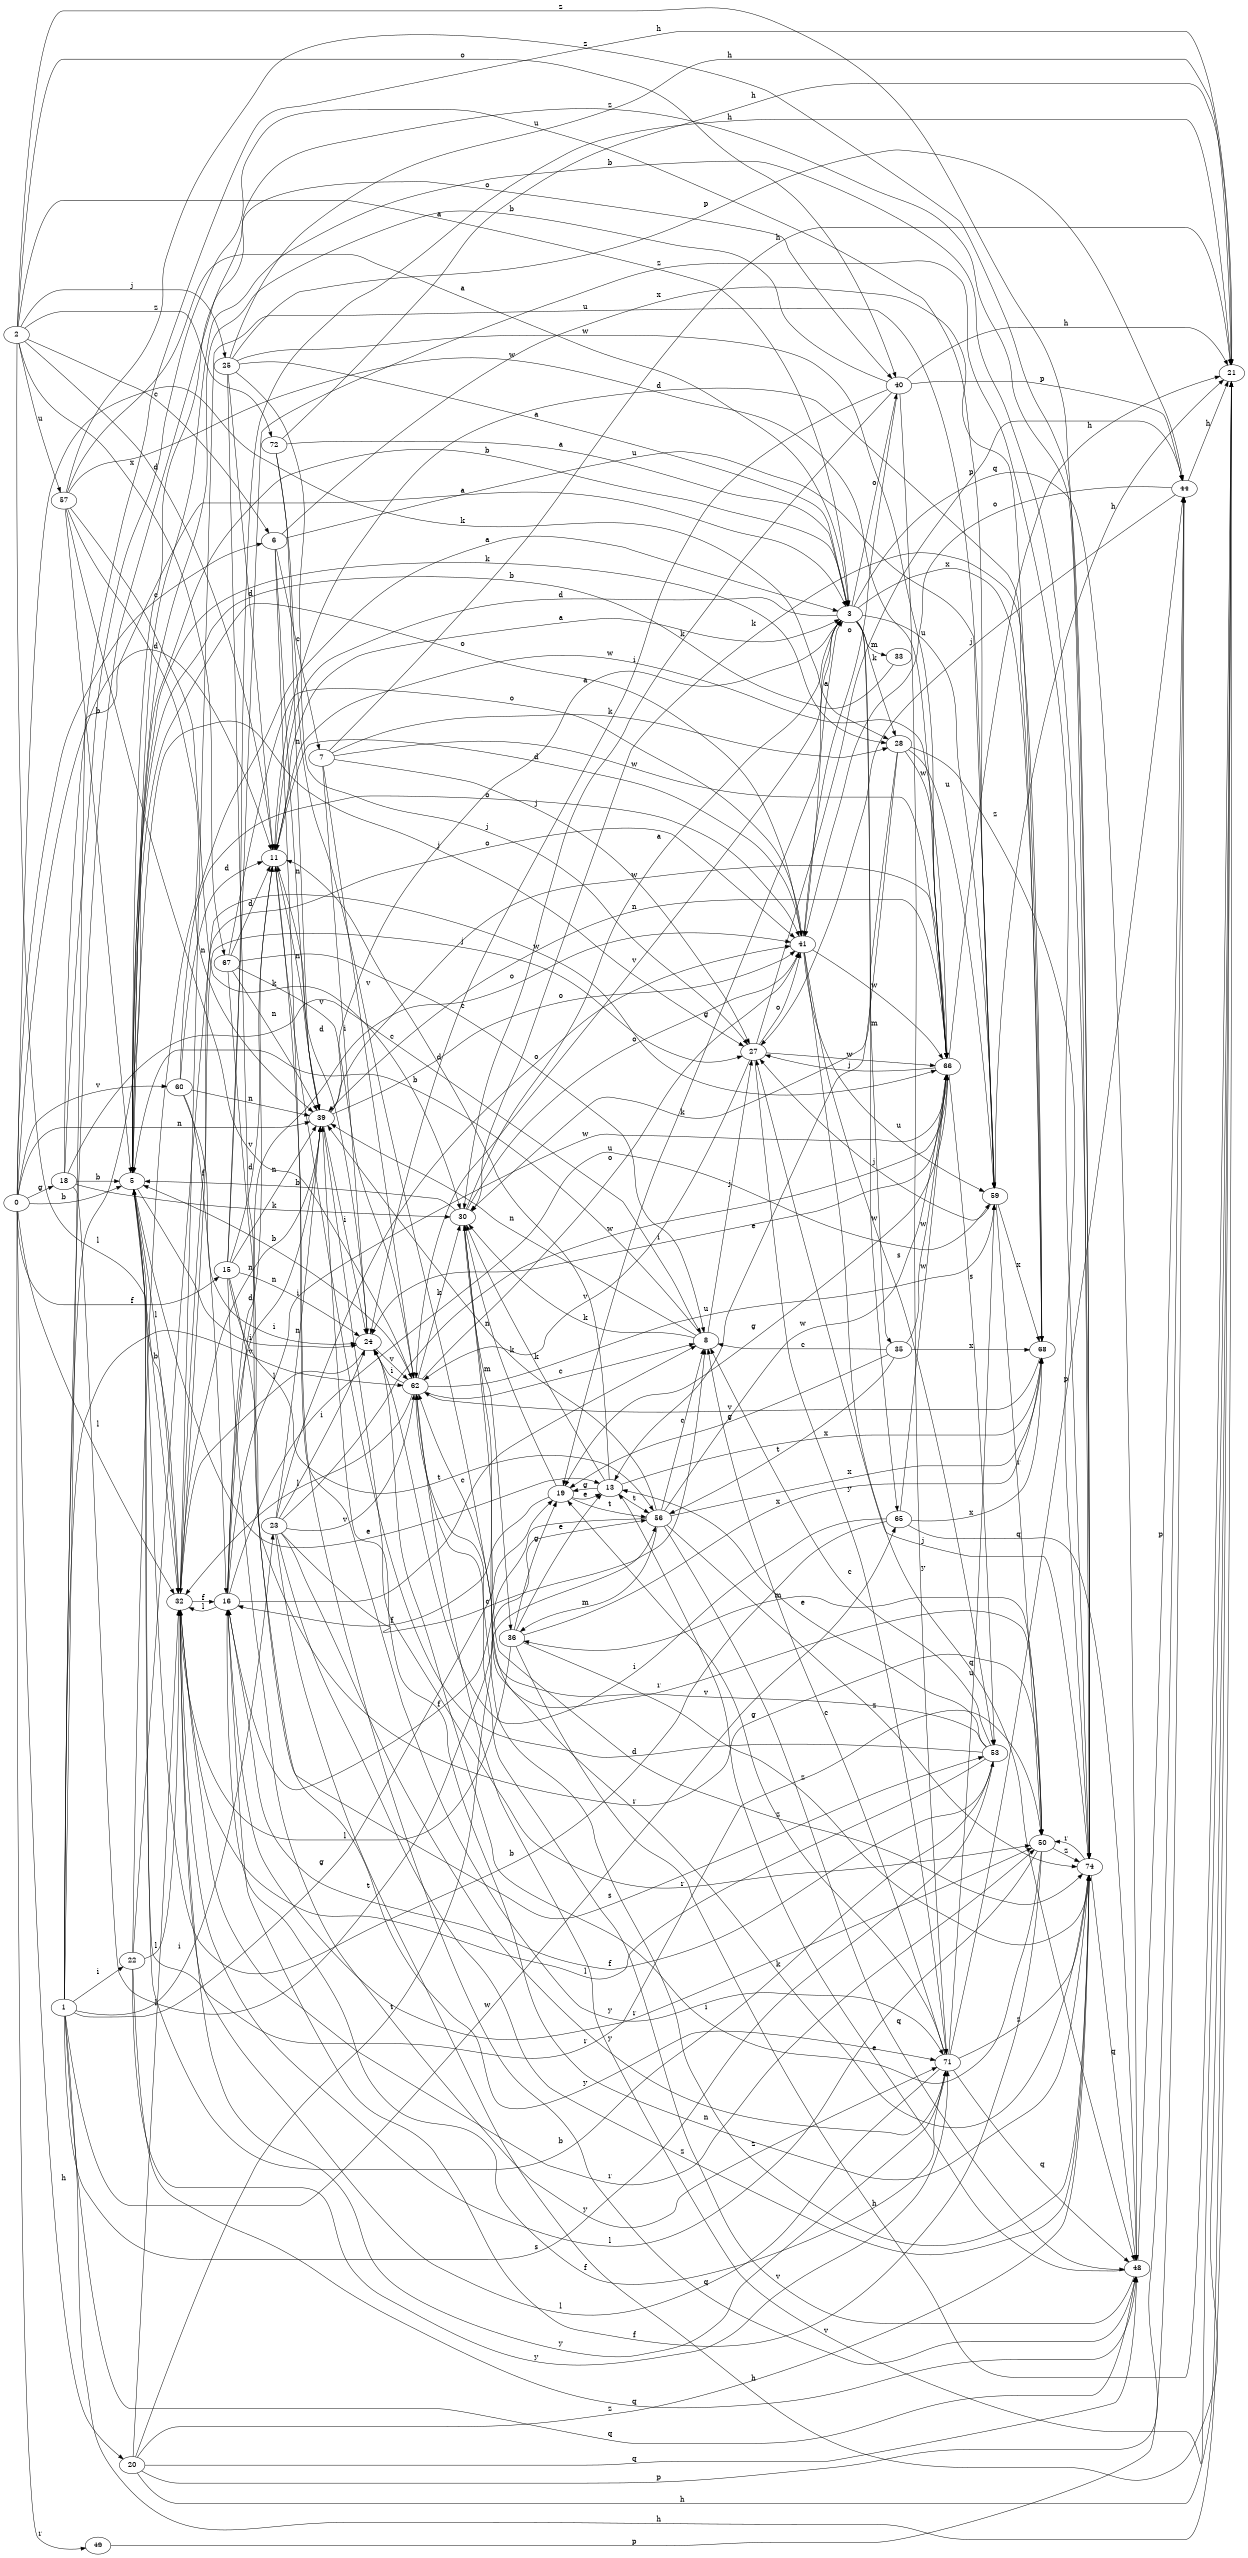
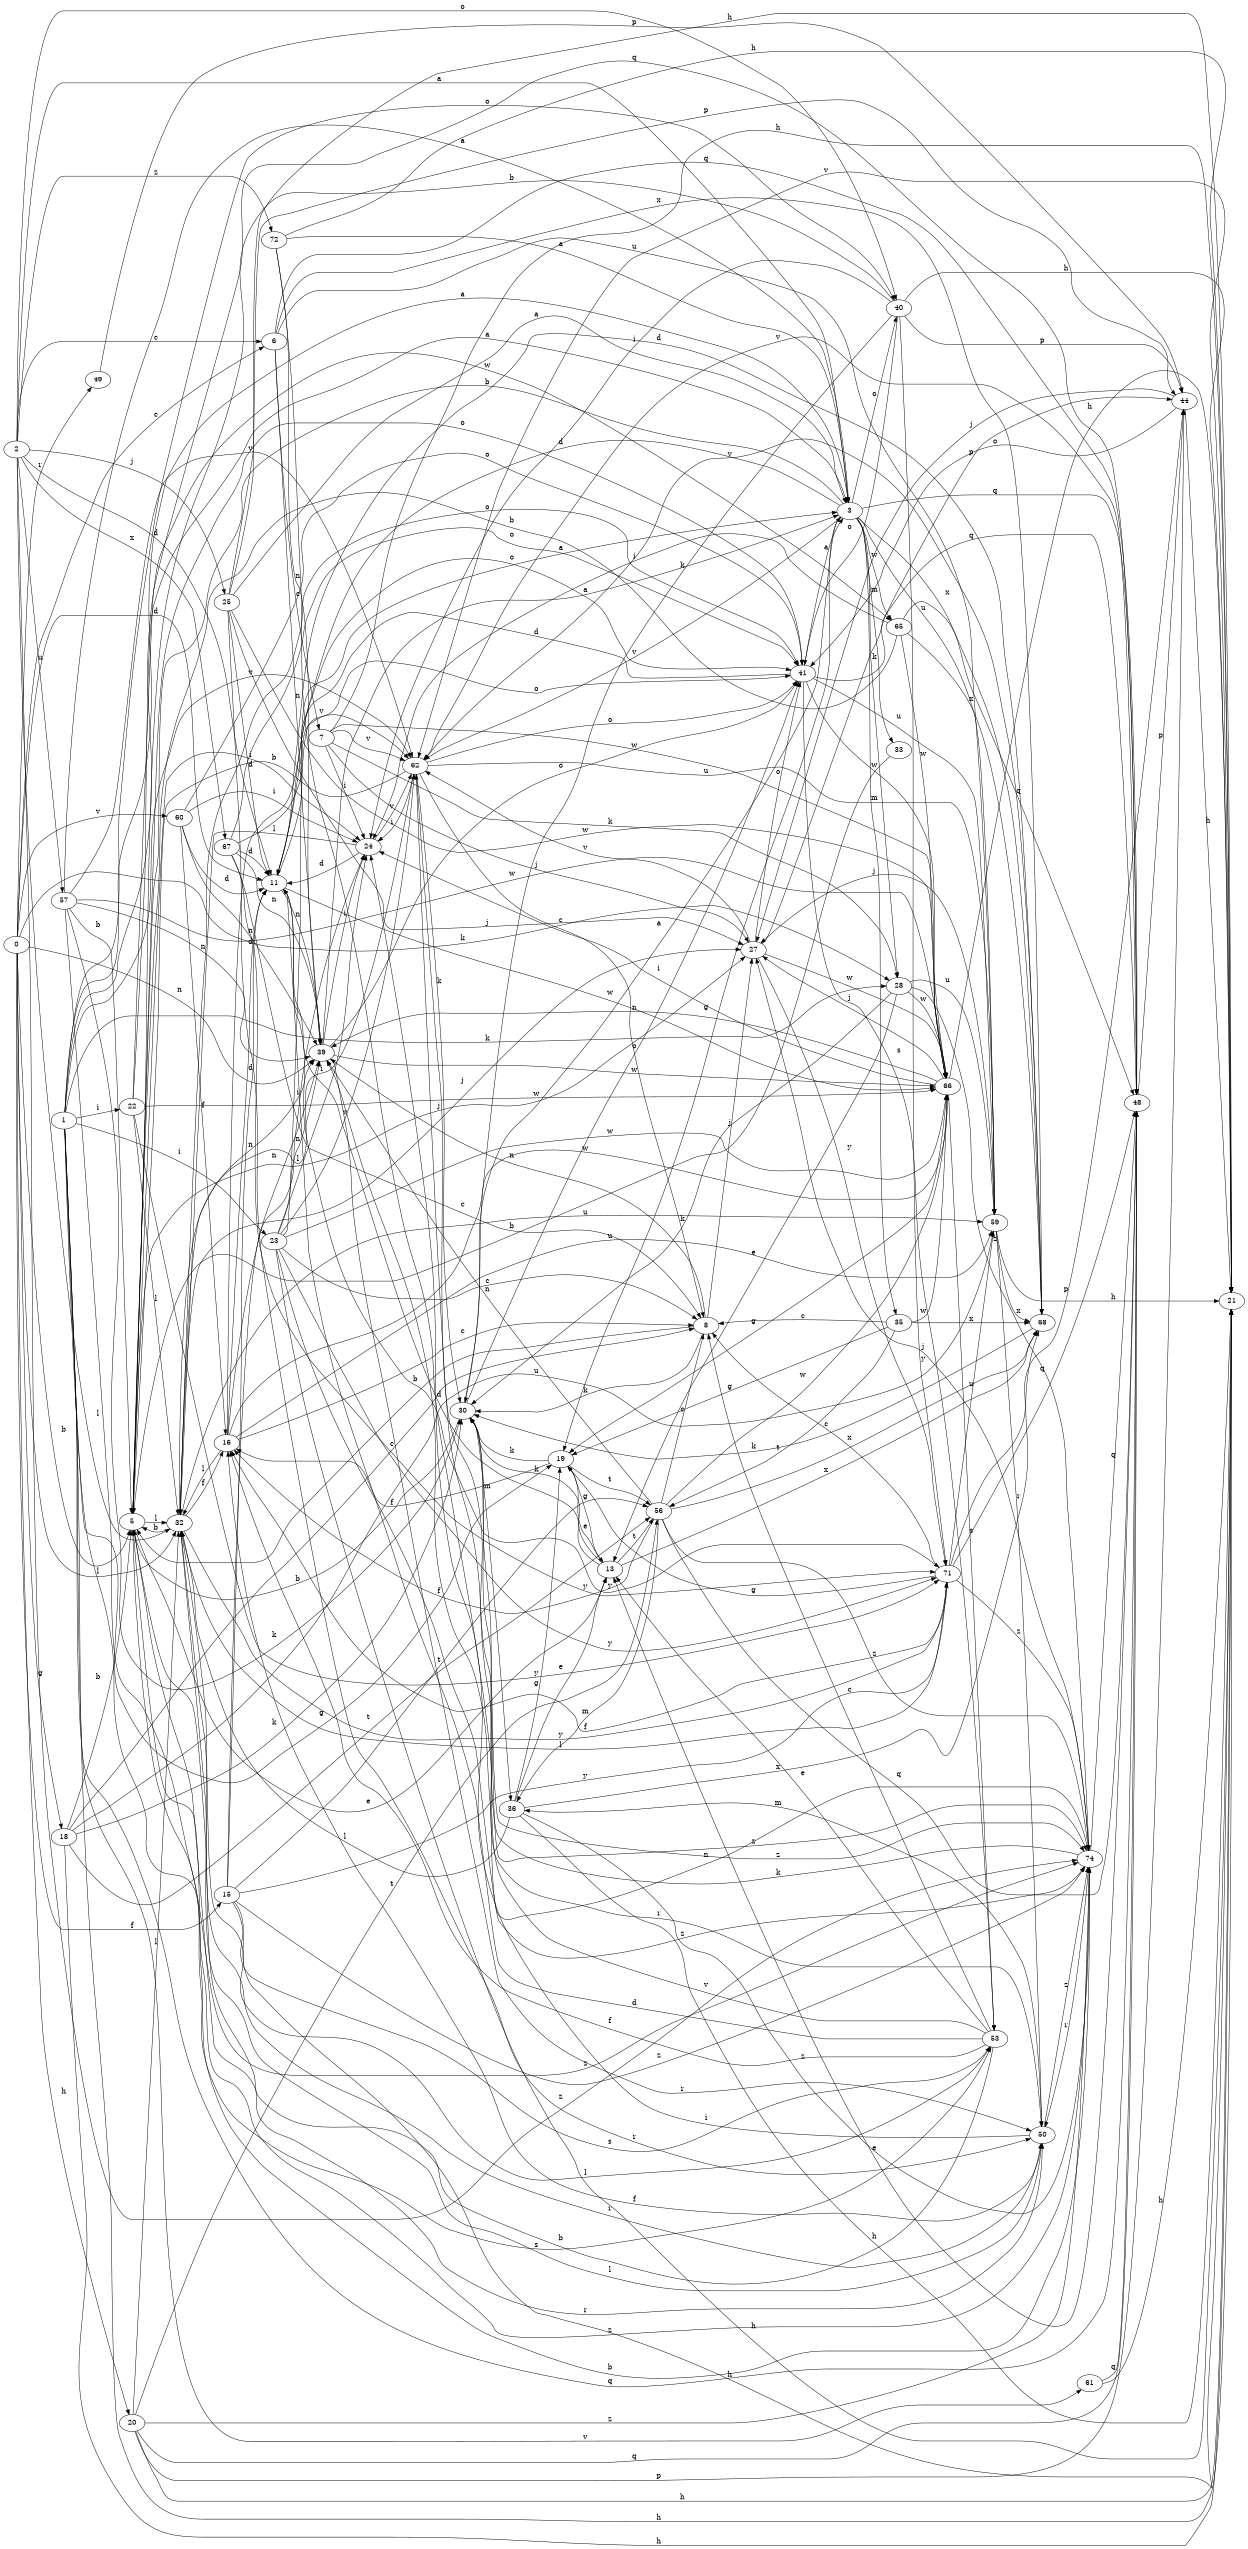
(221, 543) -> (169, 659)
(273, 1196) -> none
(501, 2039) -> none
none -> (1090, 2383)
